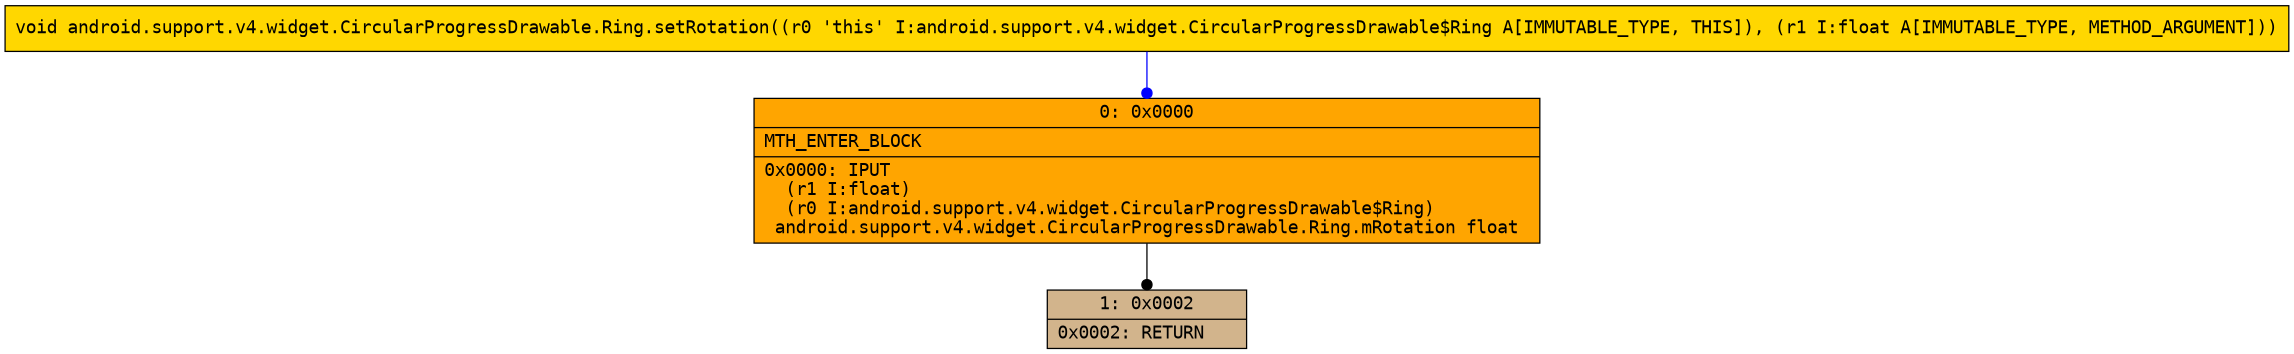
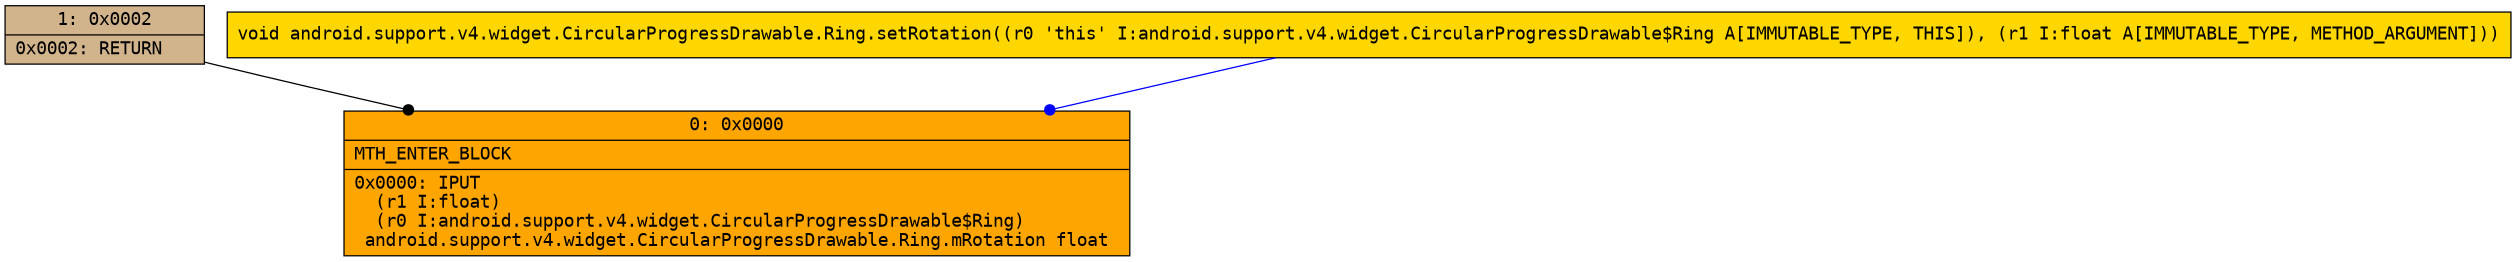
(1147, 261) -> (304, 86)
